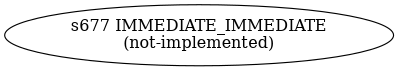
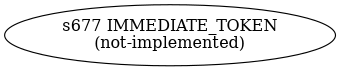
(199, 35) -> (170, 35)
